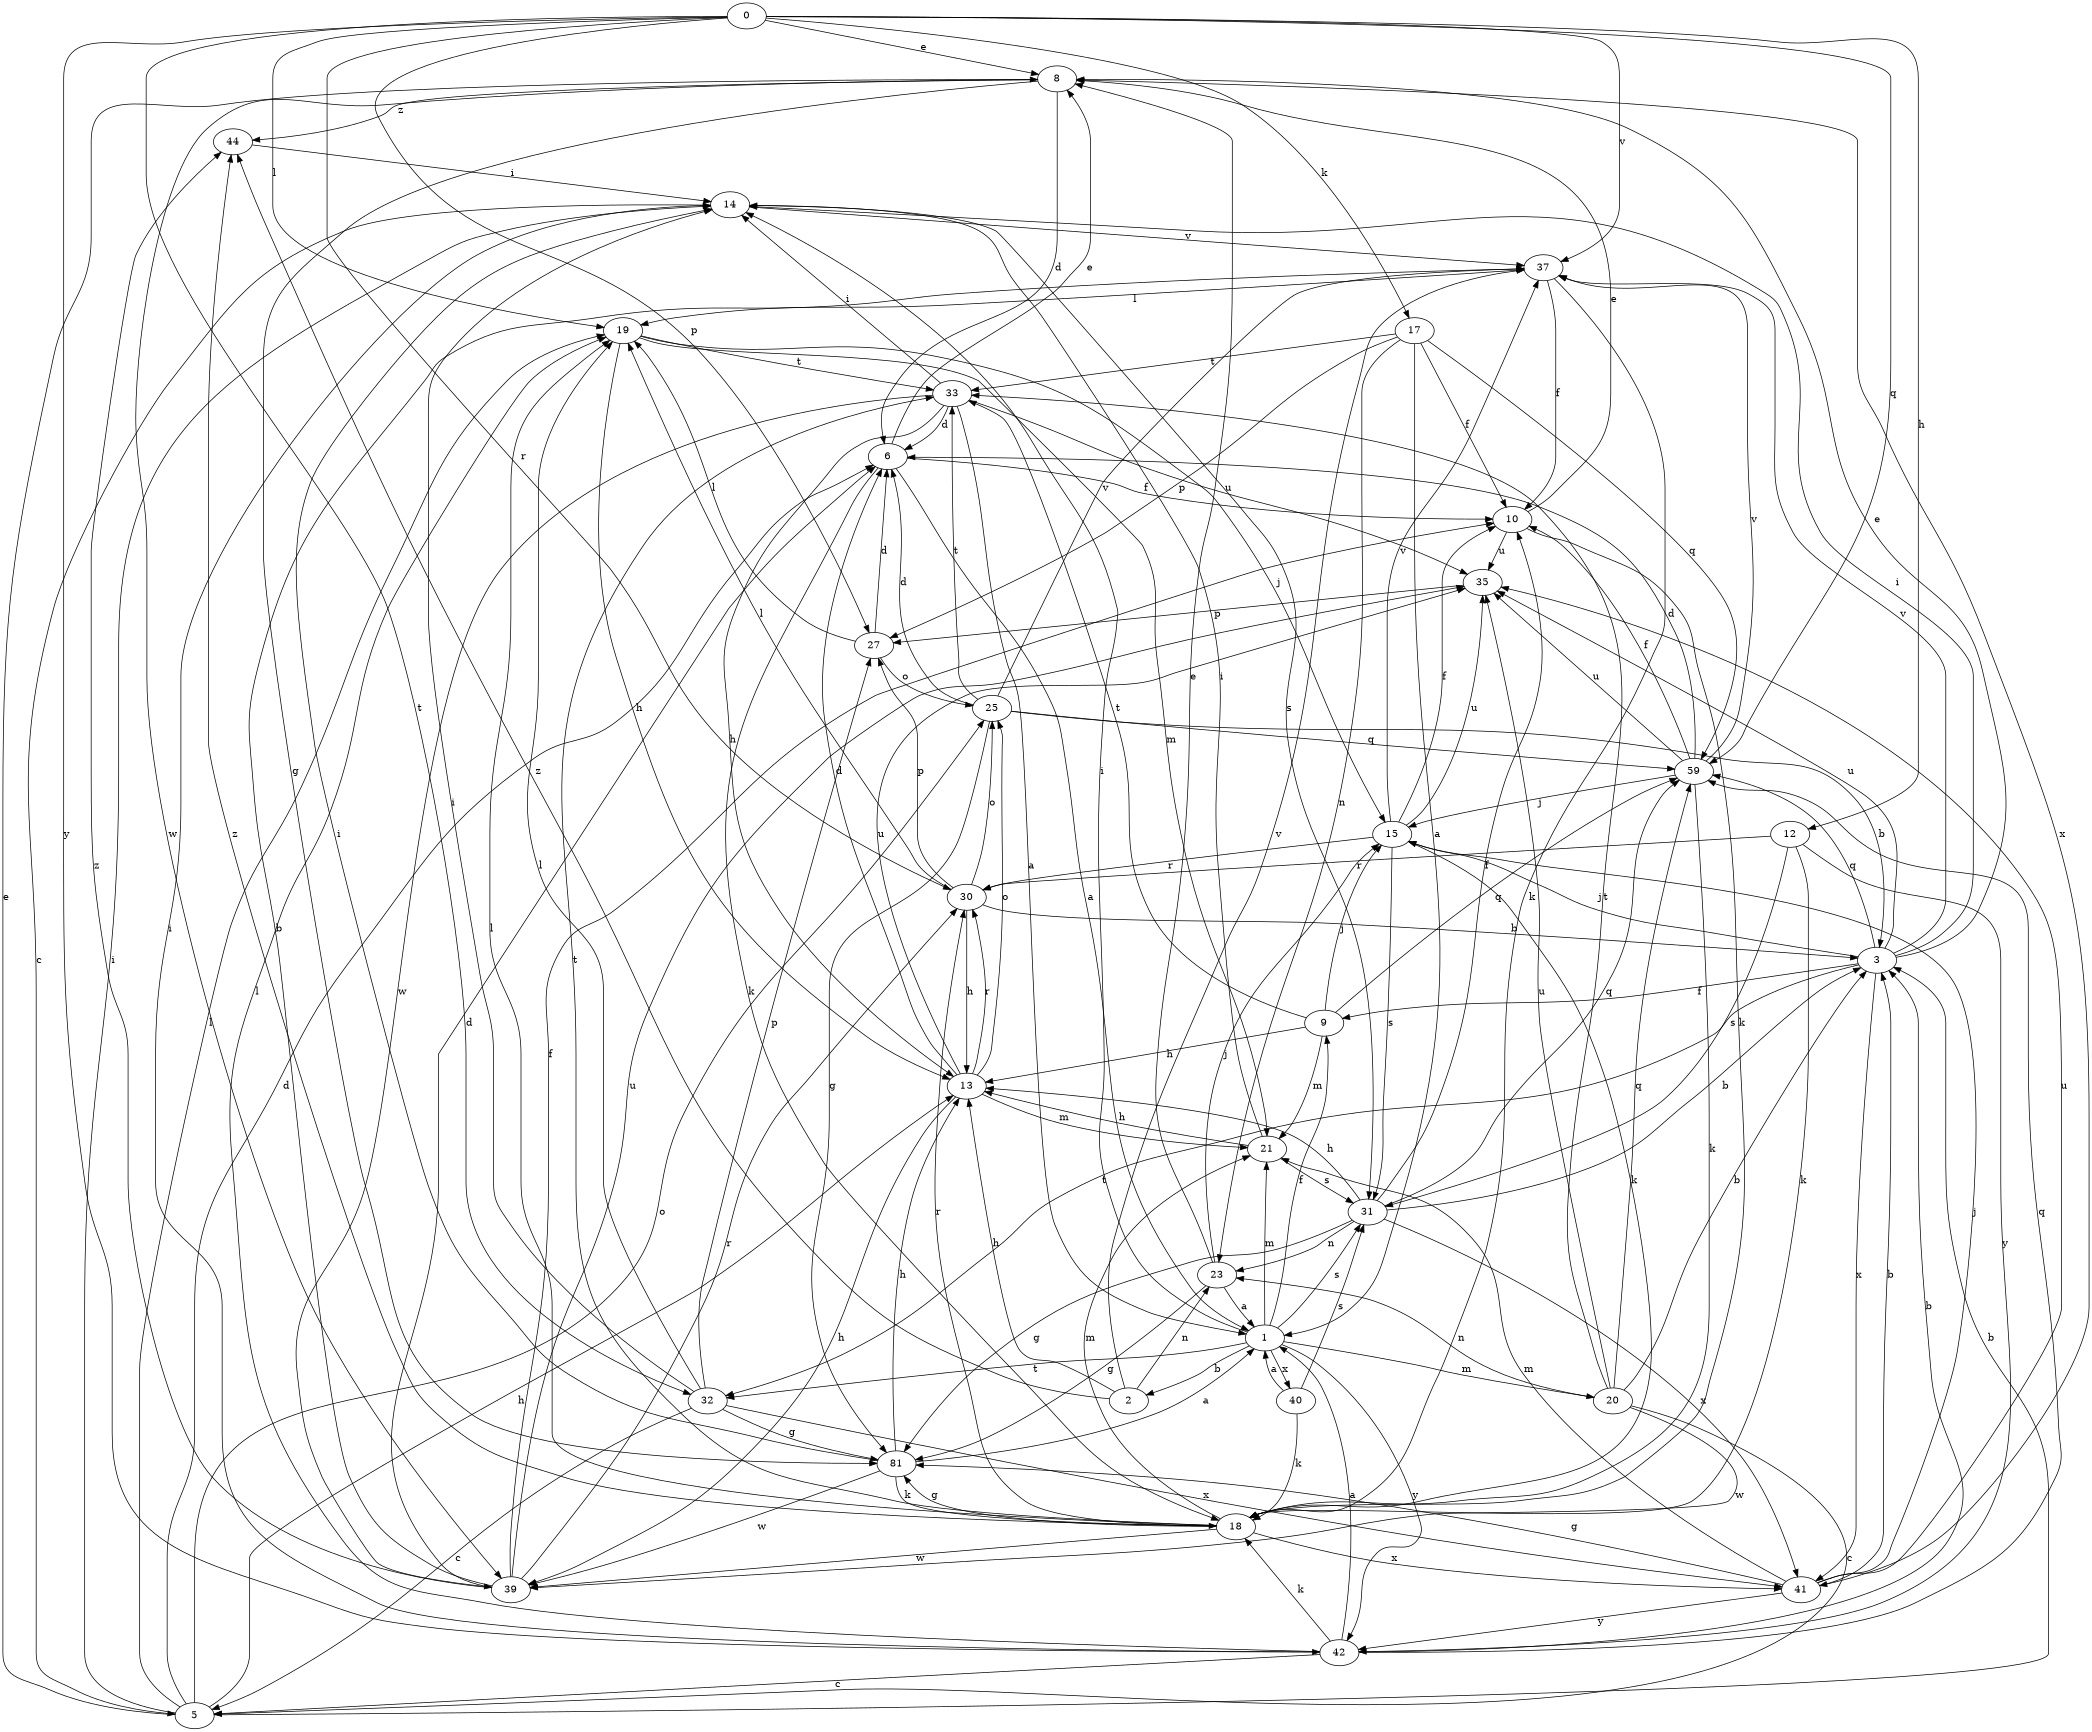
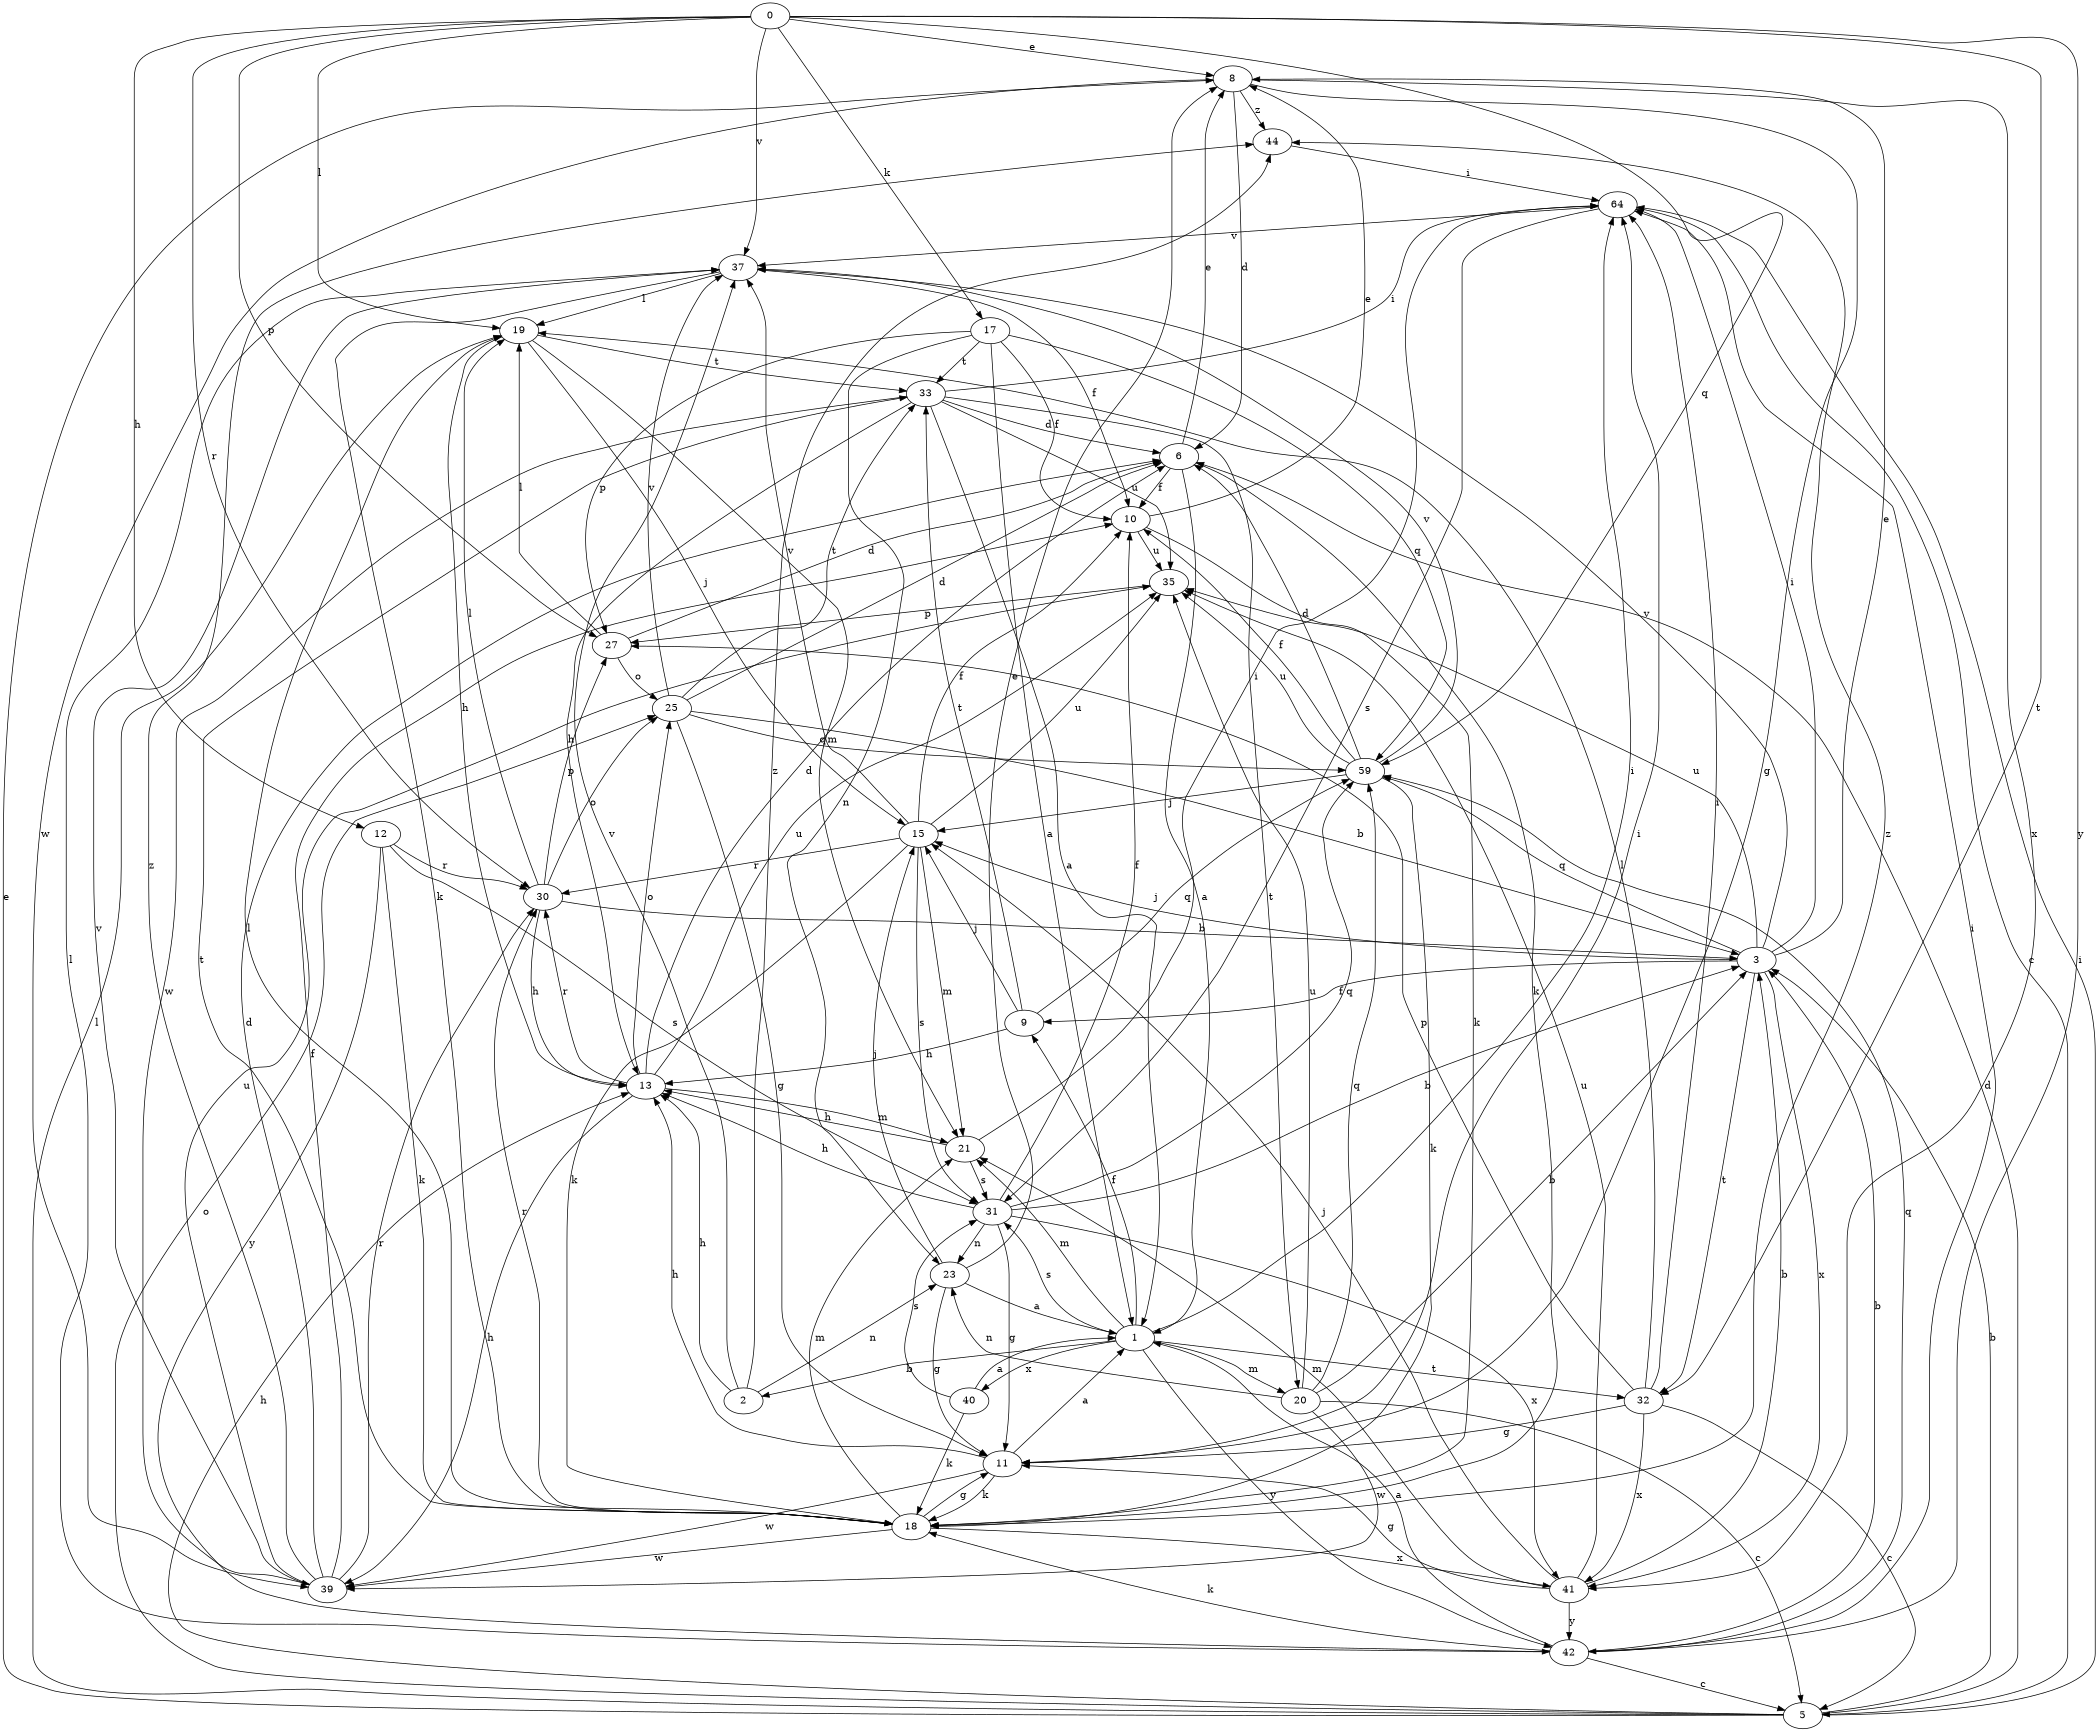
(730, 205) -> (1618, 205)
(1622, 689) -> (1257, 773)
(279, 929) -> (99, 929)
(1309, 1087) -> (941, 988)
(263, 1394) -> (60, 1436)
(897, 1464) -> (1003, 1464)
